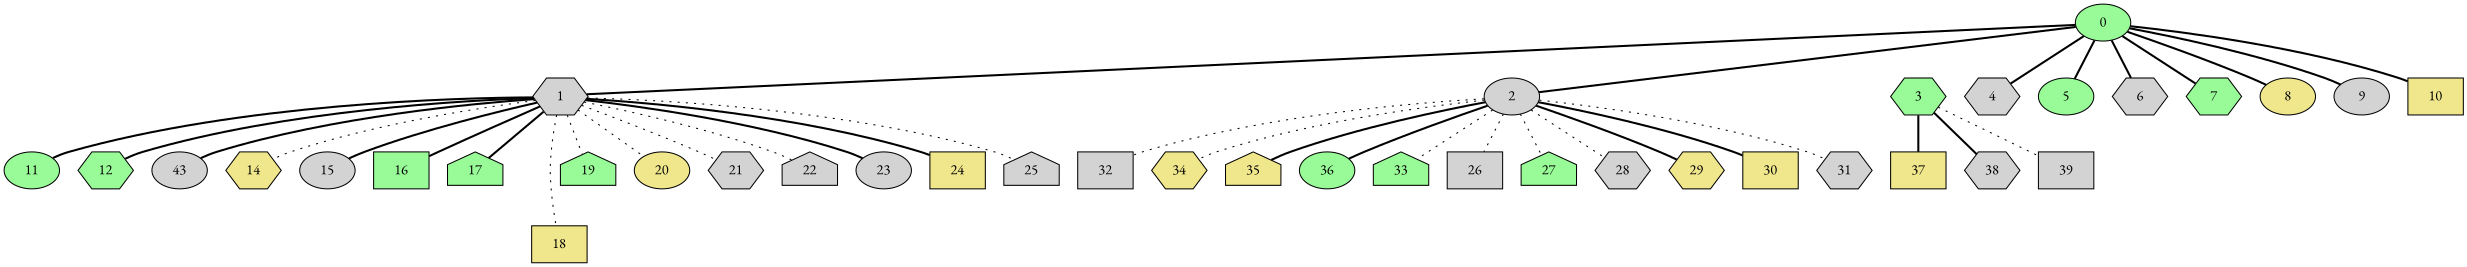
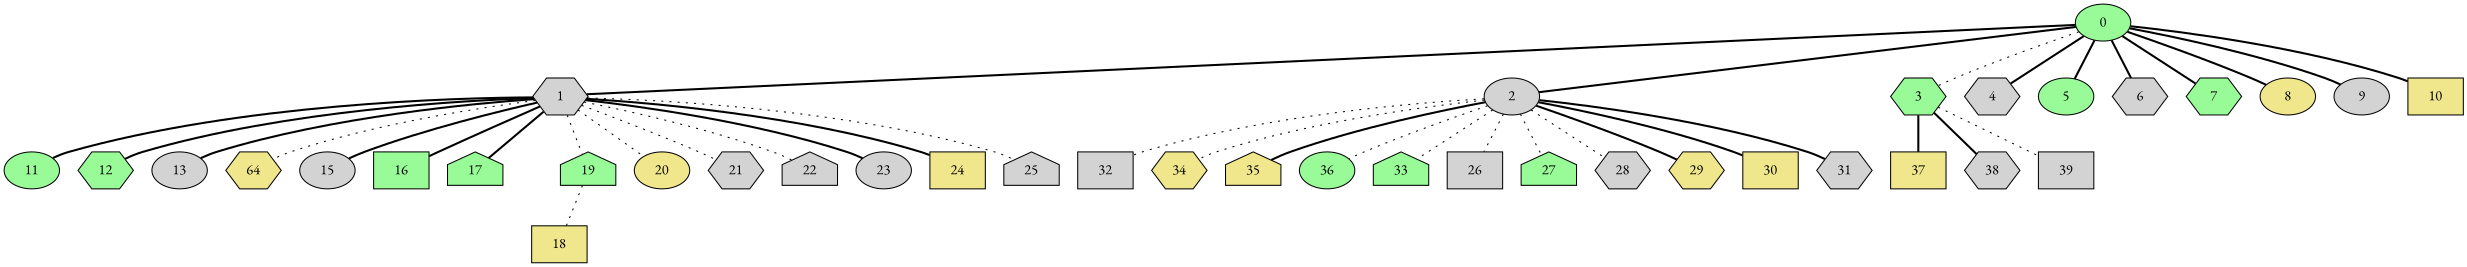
none -> (2008, 57)
(1684, 121) -> (1684, 121)
(1418, 131) -> (1418, 131)
(180, 170) -> (180, 170)
(254, 170) -> (254, 170)
(550, 170) -> (574, 206)
